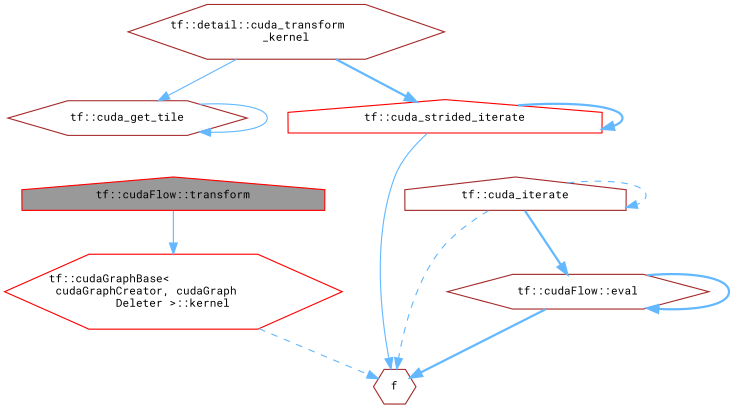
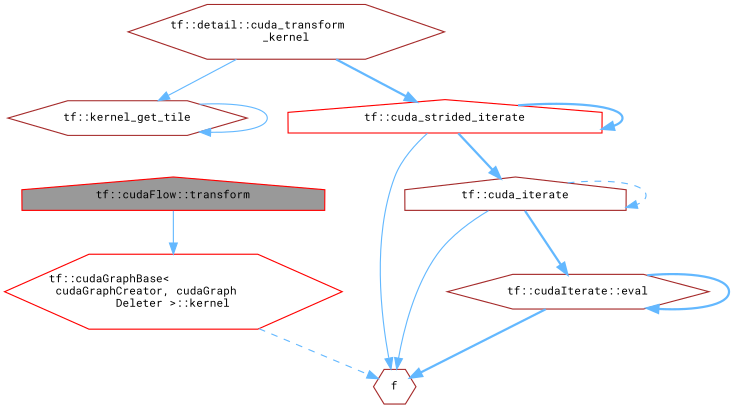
(128, 118) -> (128, 118)
none -> (475, 152)
(426, 273) -> (426, 273)
(578, 292) -> (578, 292)
